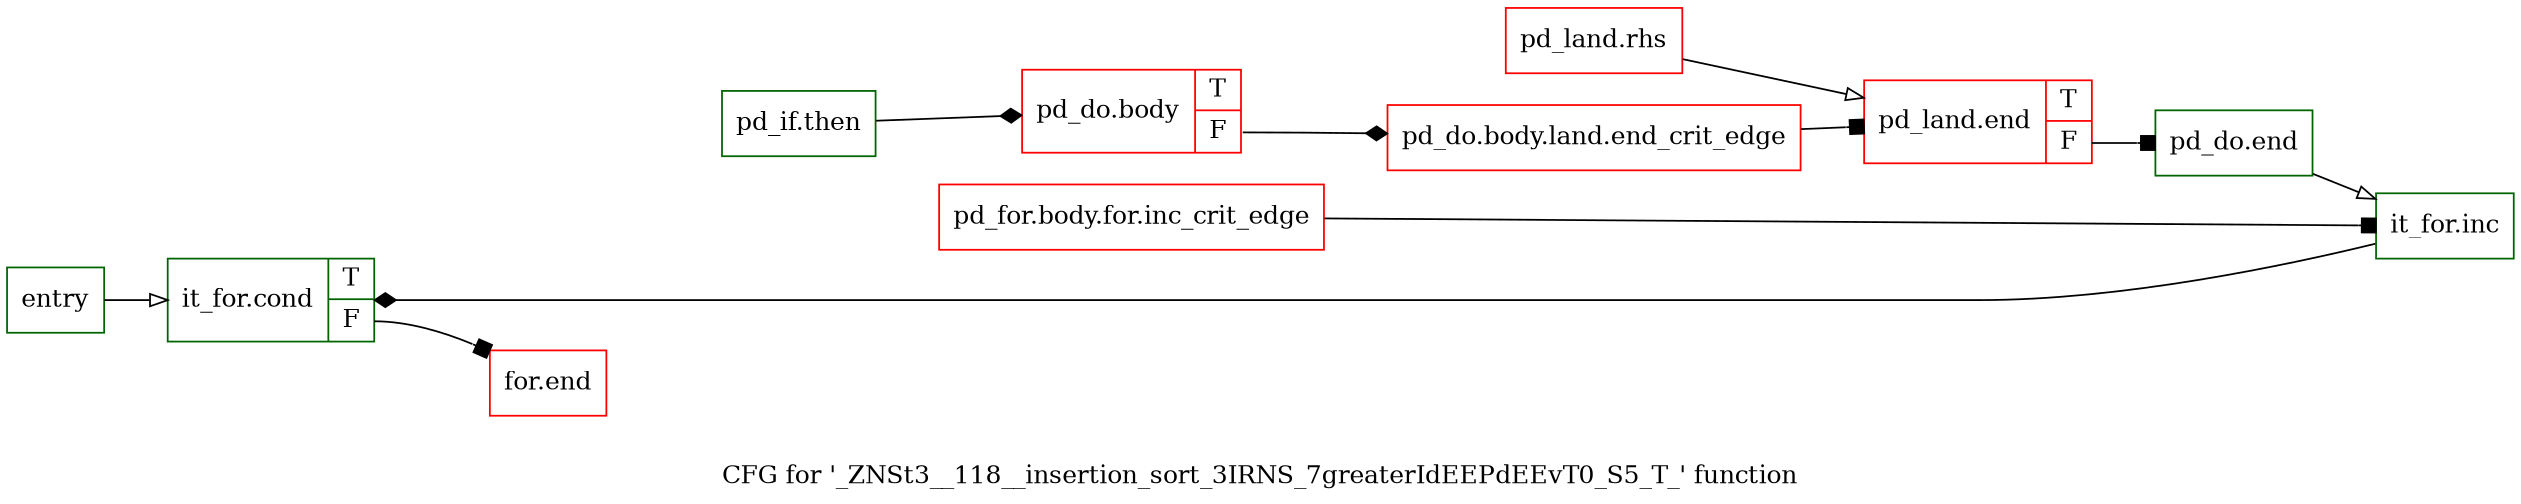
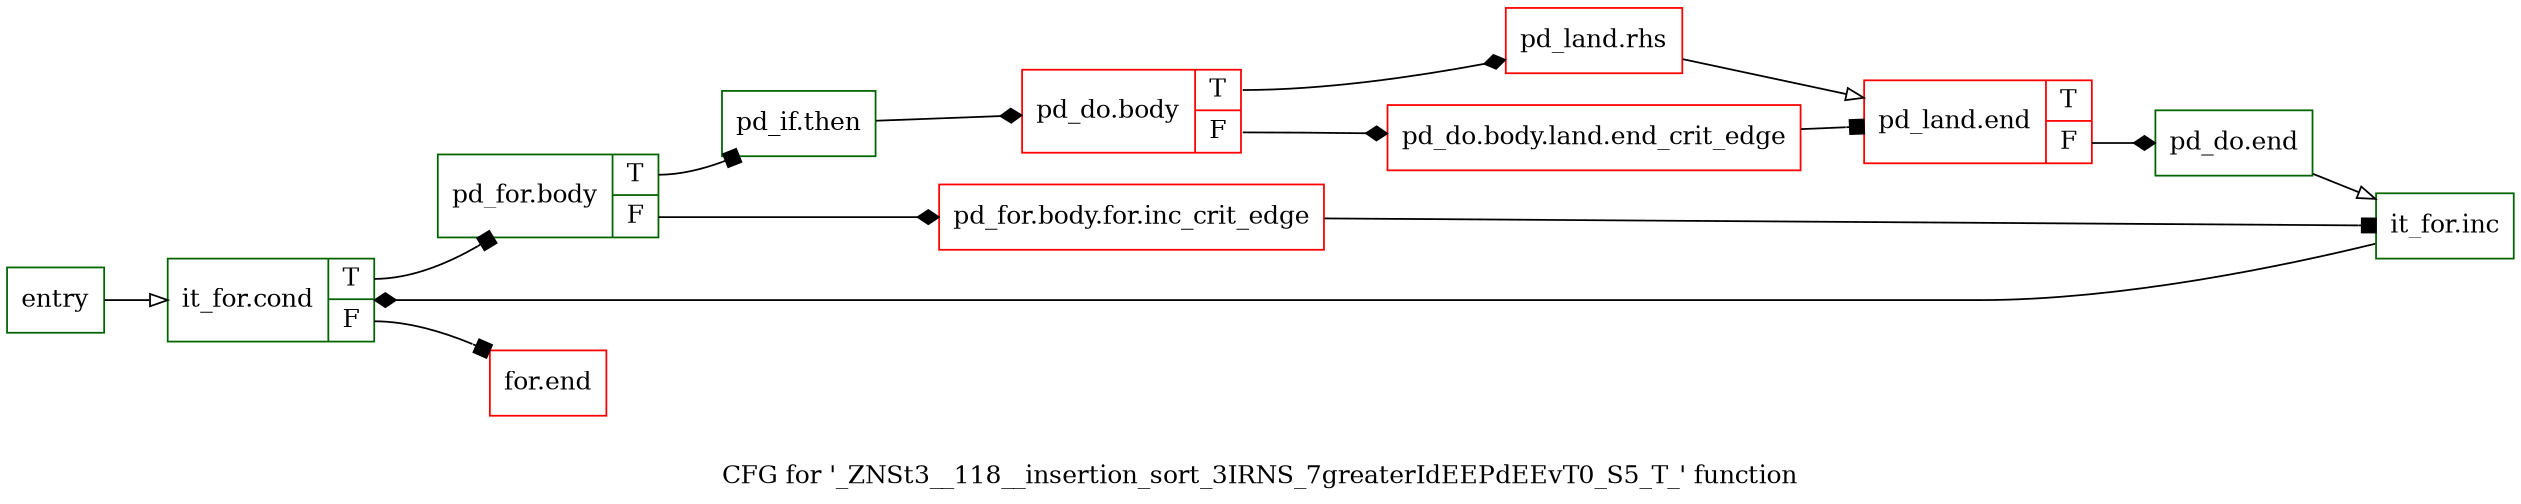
none -> (1364, 82)
(2114, 143) -> (2114, 143)
none -> (548, 196)
